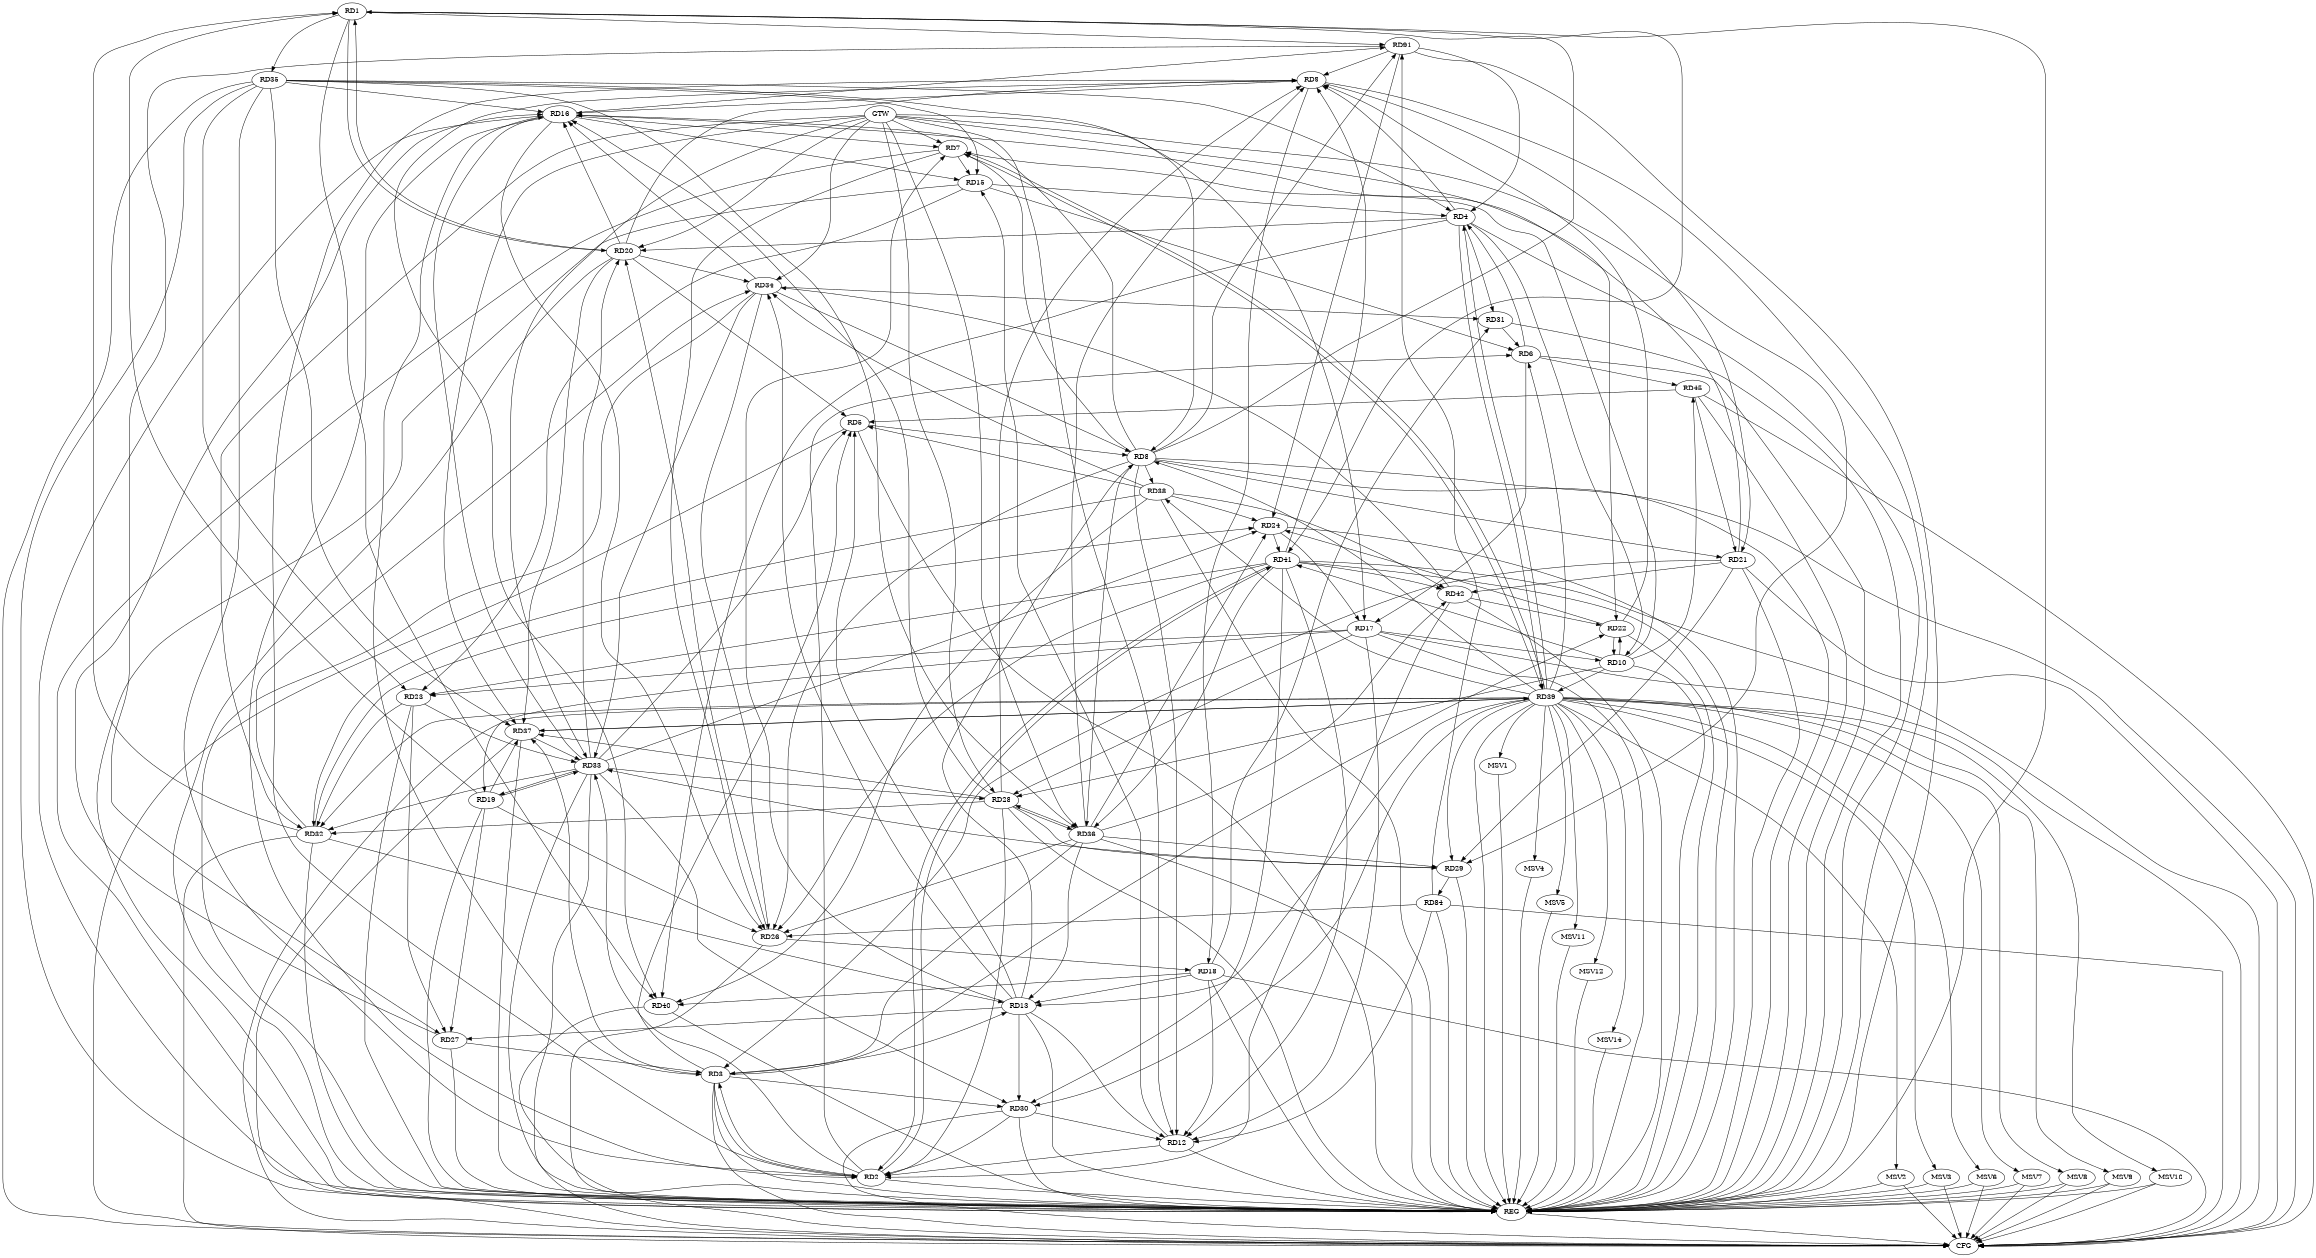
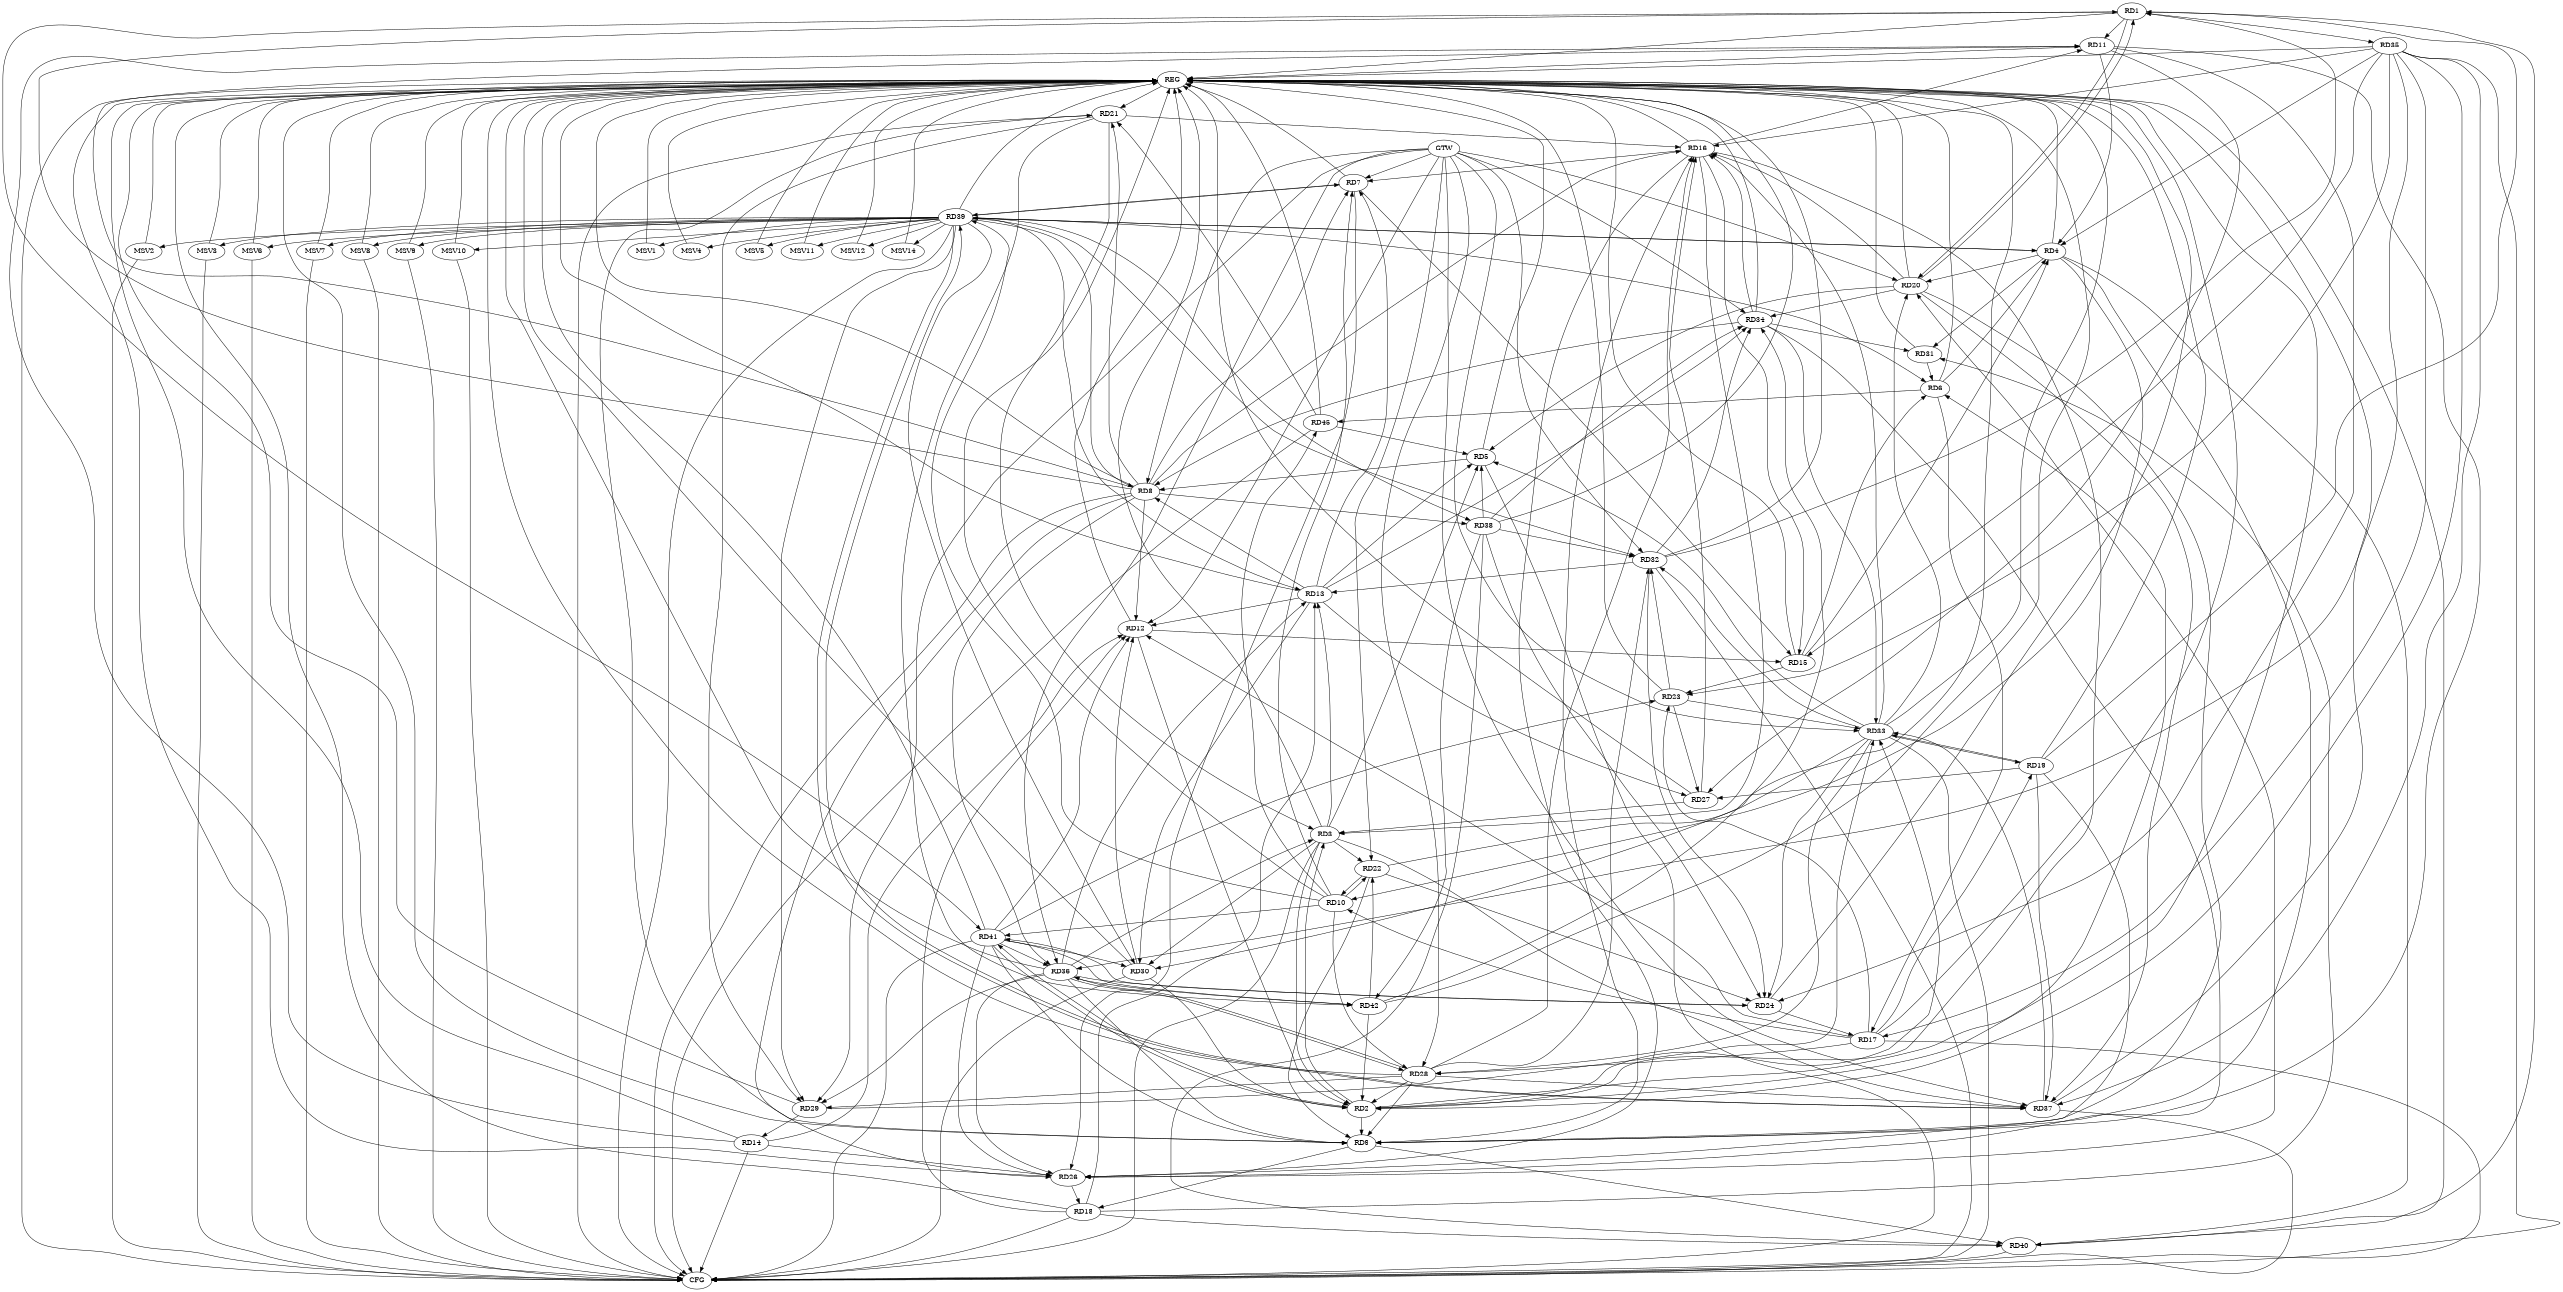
(1402, 46) -> (2097, 46)
(1433, 903) -> (751, 1143)
(1752, 961) -> (1143, 96)
